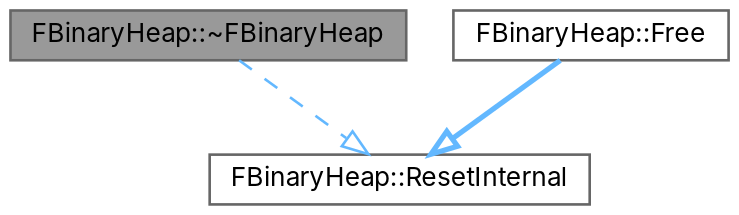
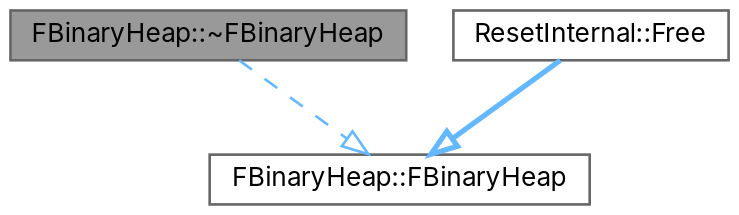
(591, 35) -> (591, 35)
(400, 180) -> (400, 180)
